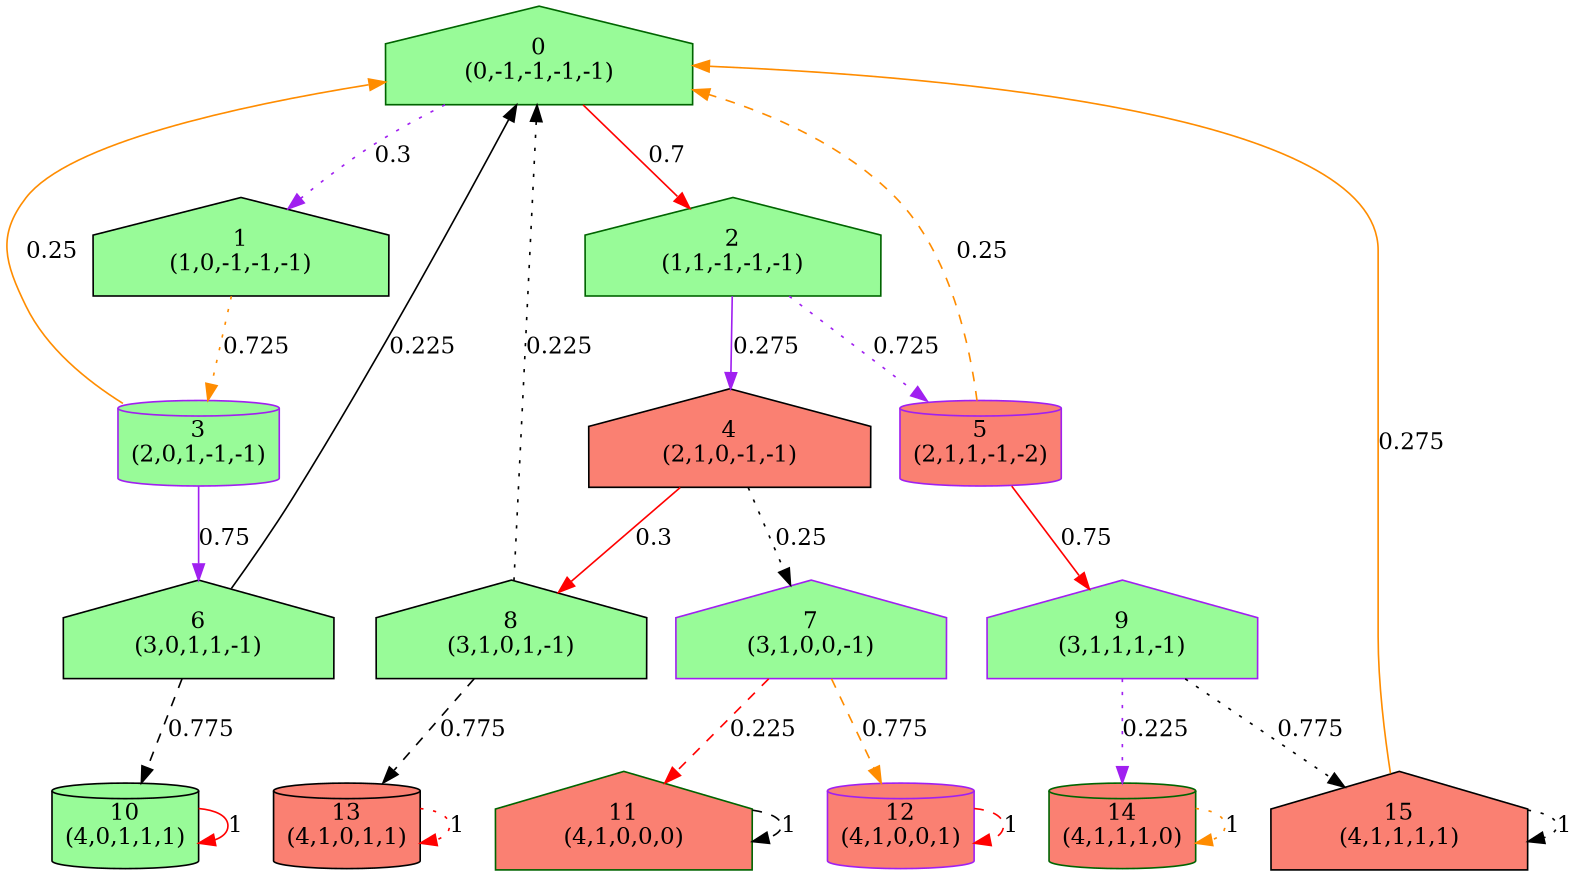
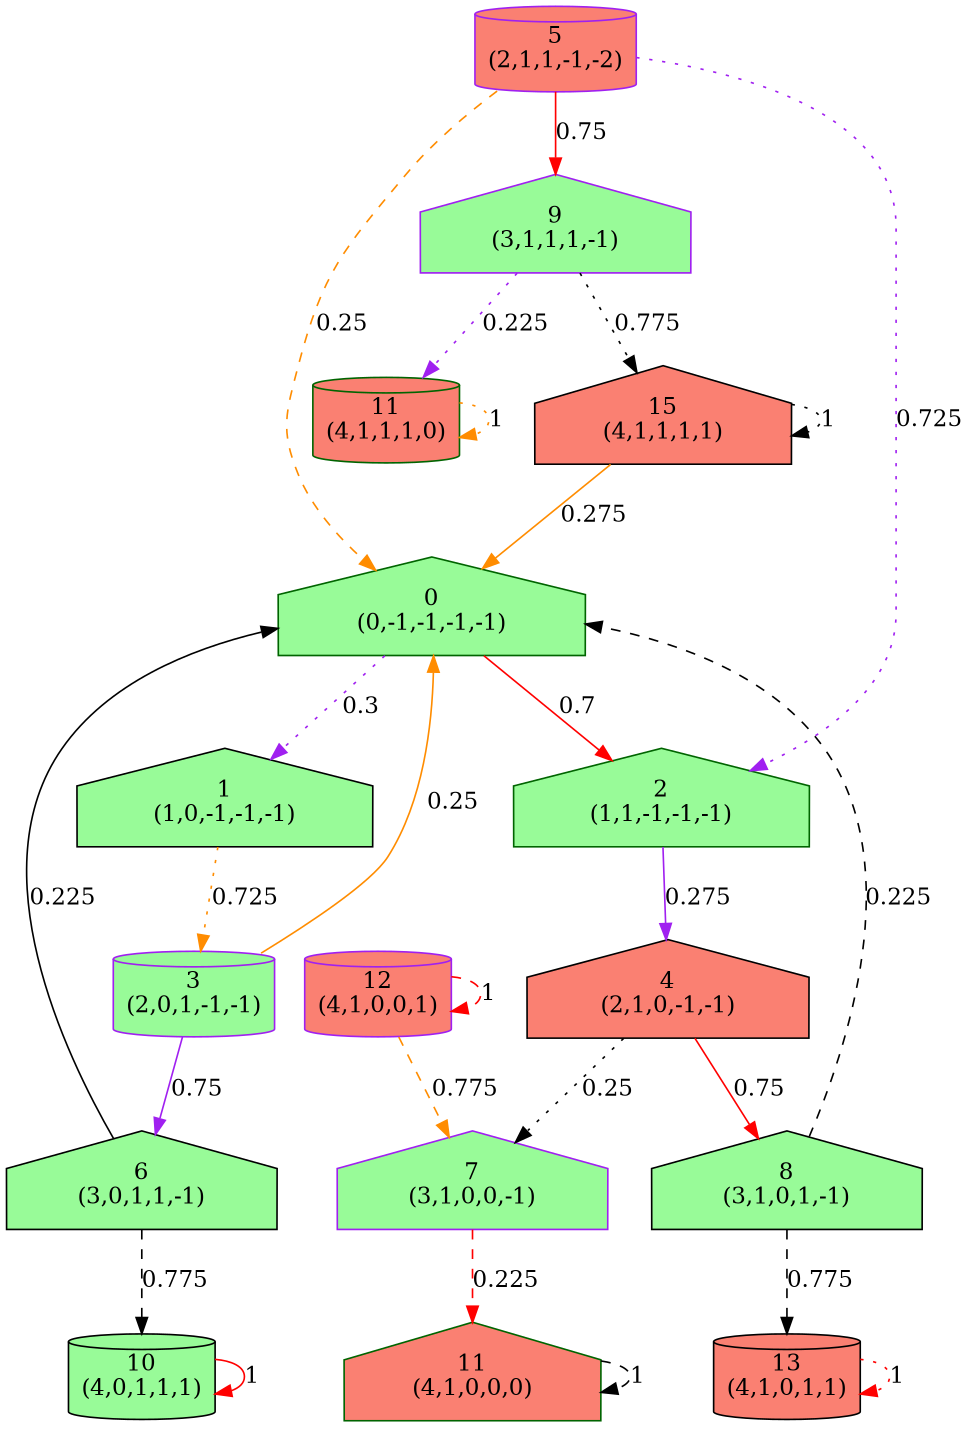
(852, 344) -> (896, 357)
(525, 351) -> (854, 814)
(654, 539) -> (759, 1090)
(853, 723) -> (420, 1080)
(1122, 826) -> (386, 420)
